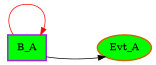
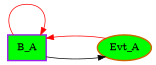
none -> (80, 36)
